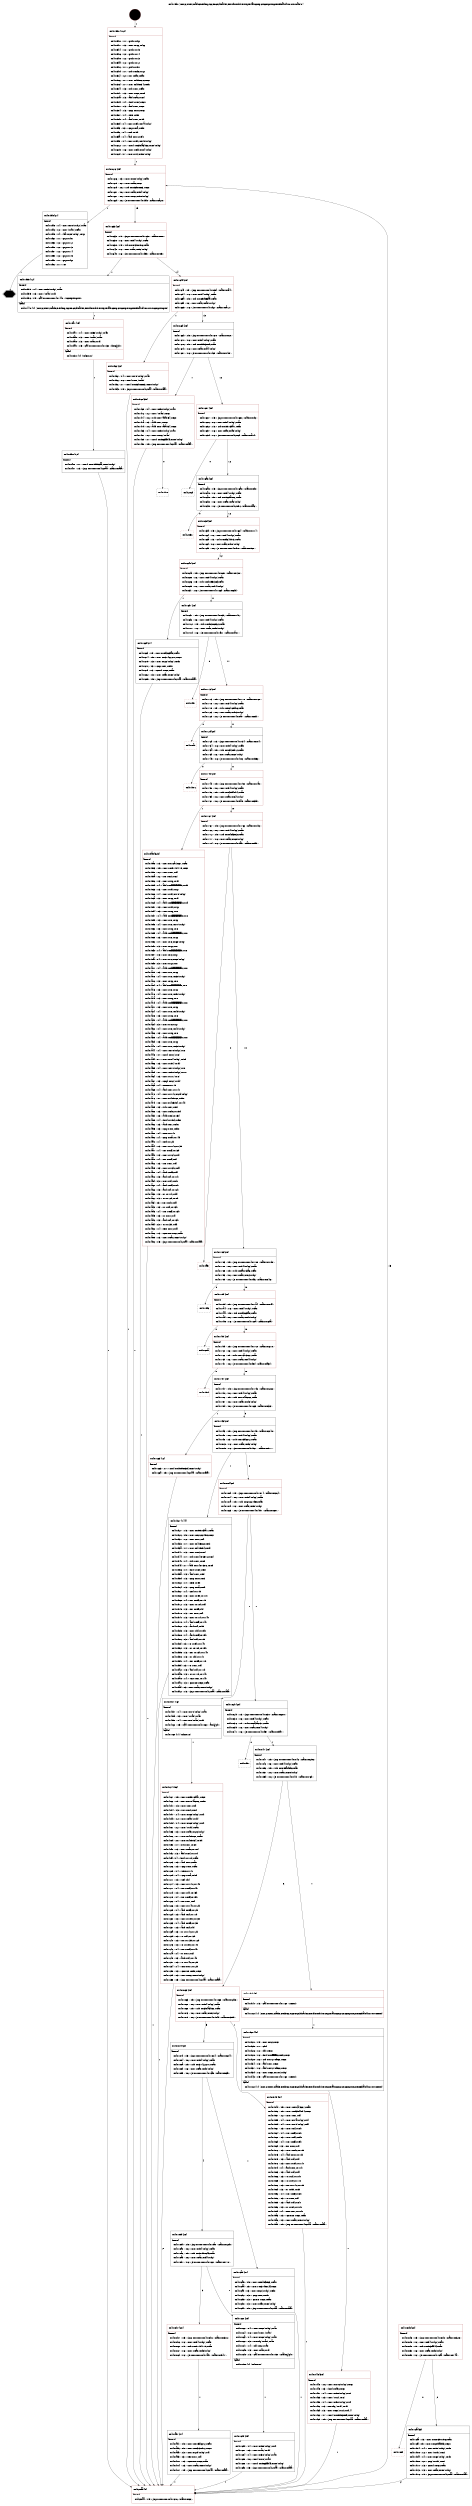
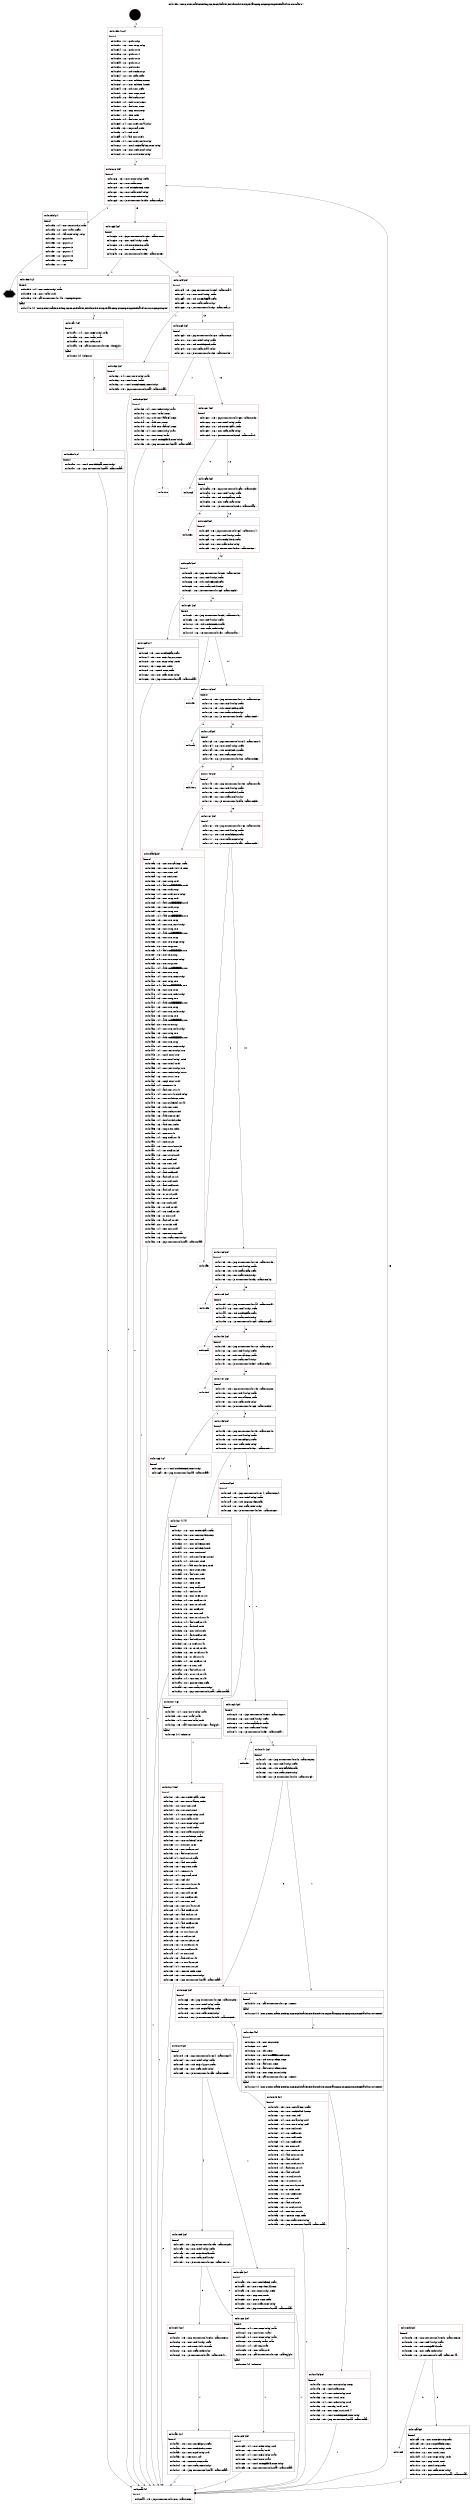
(205, 2031) -> none
